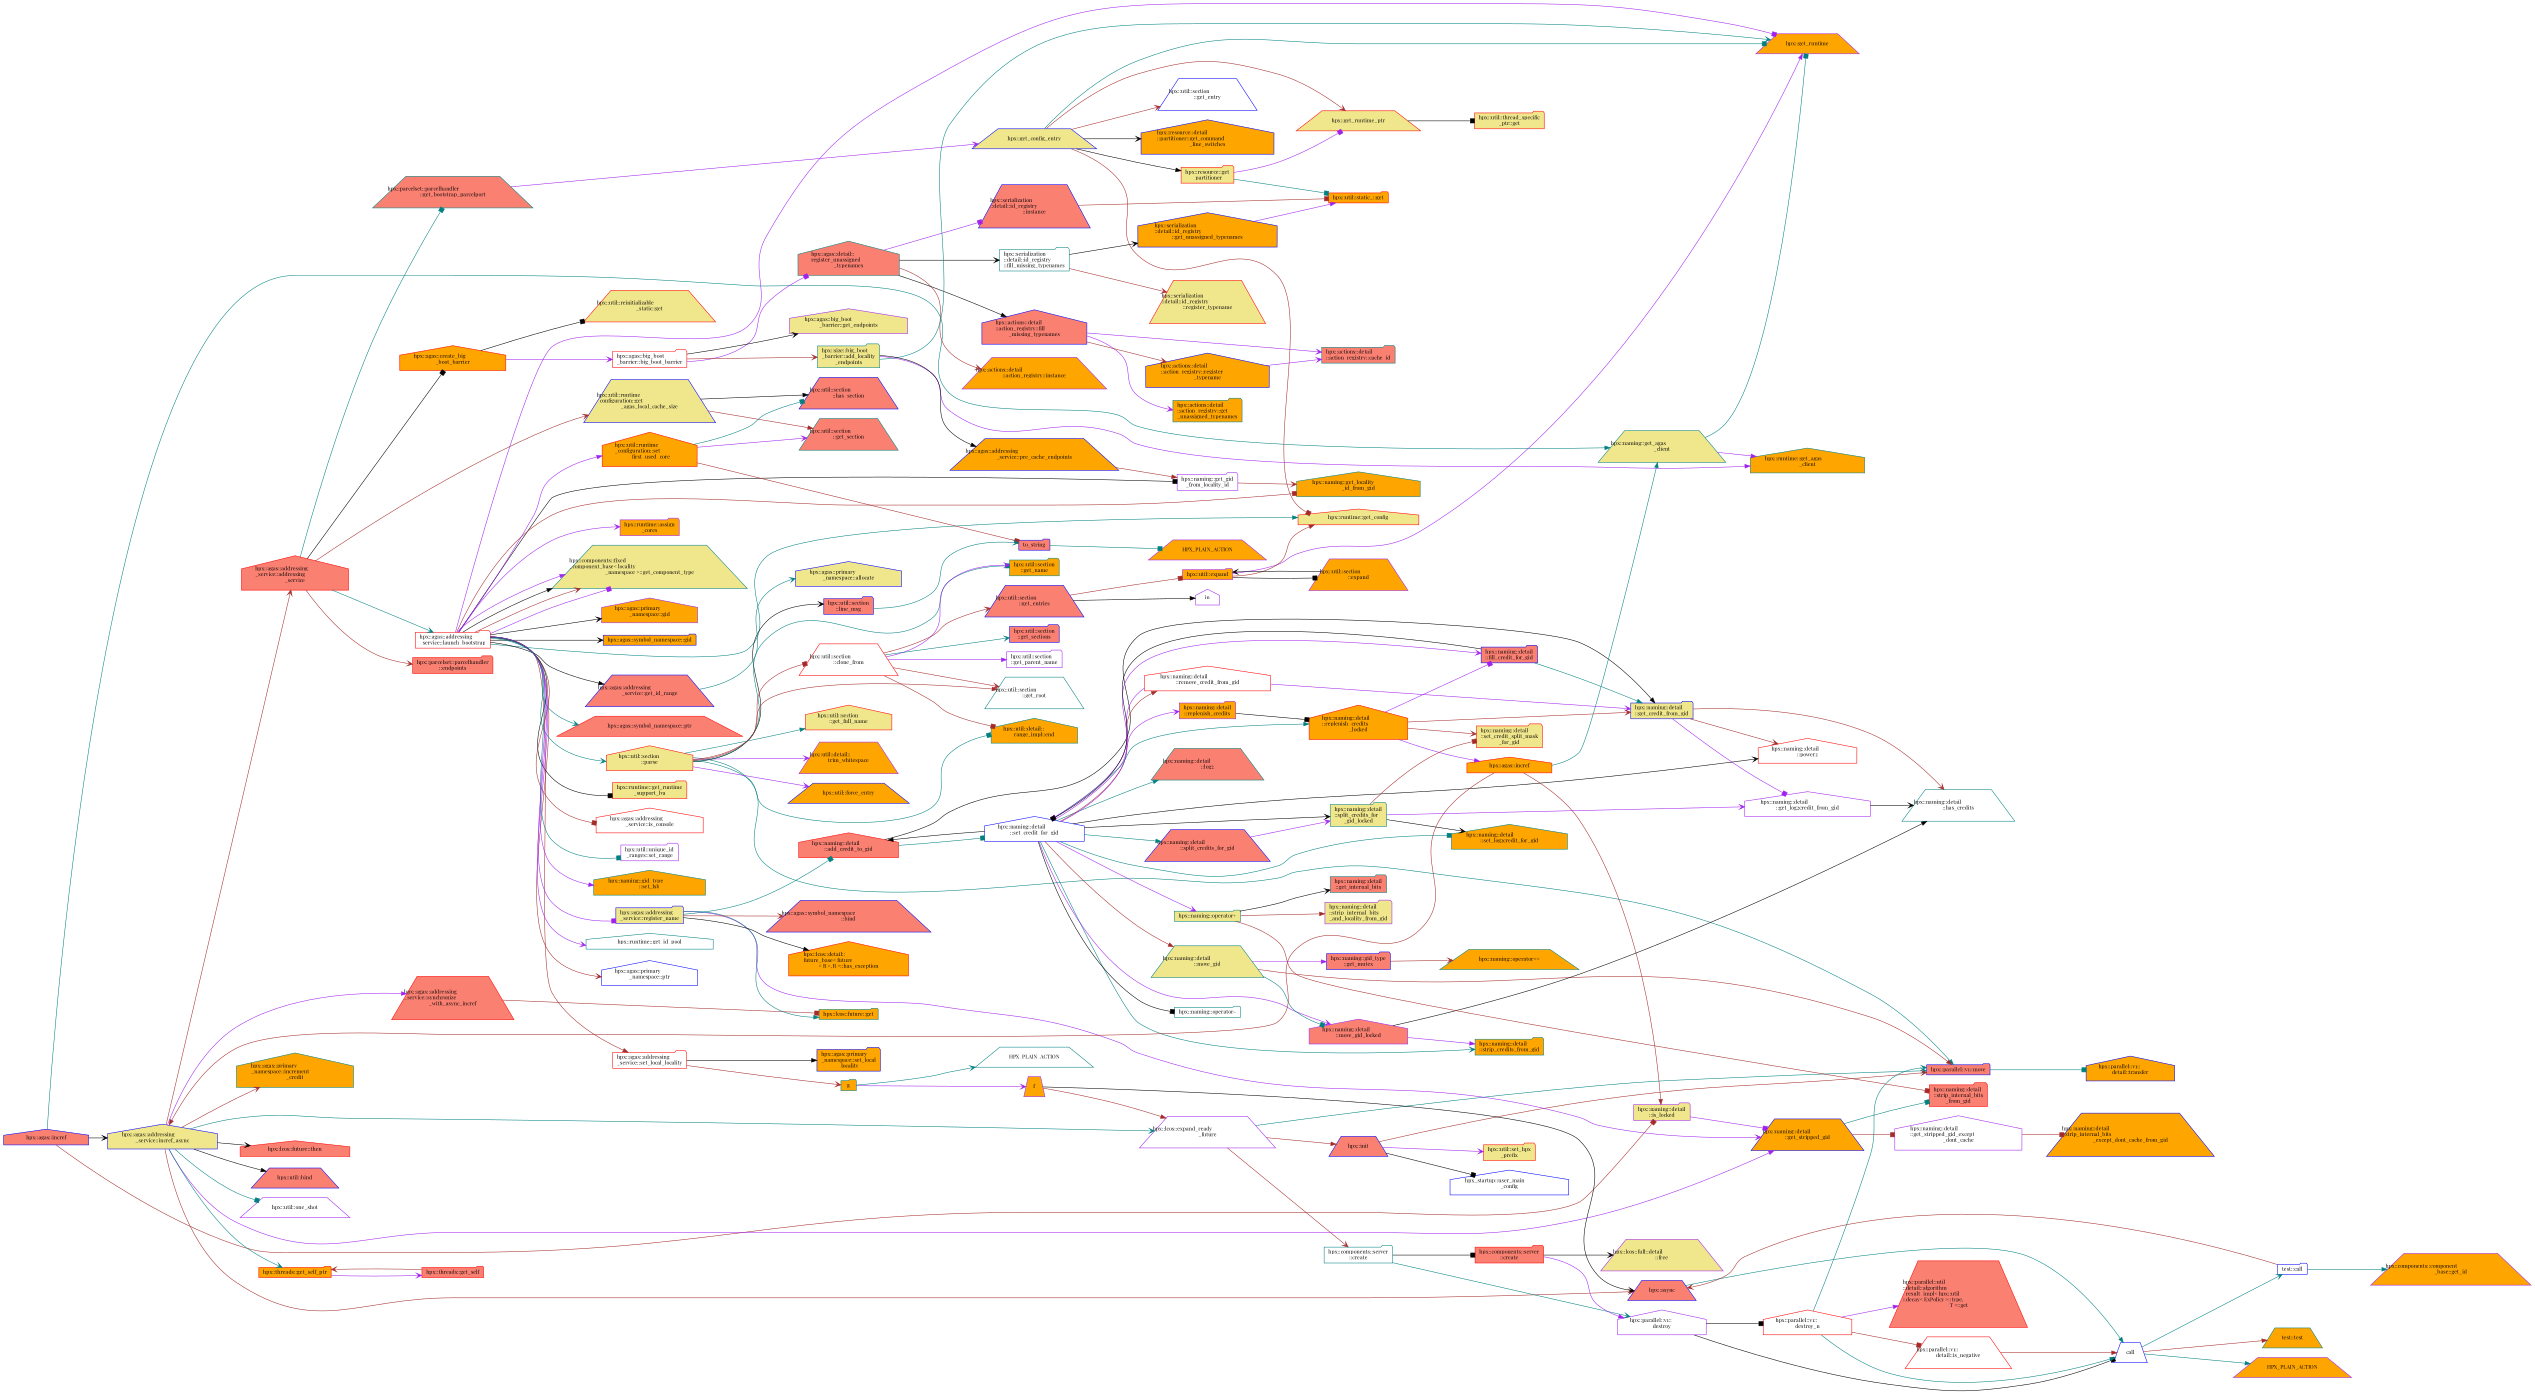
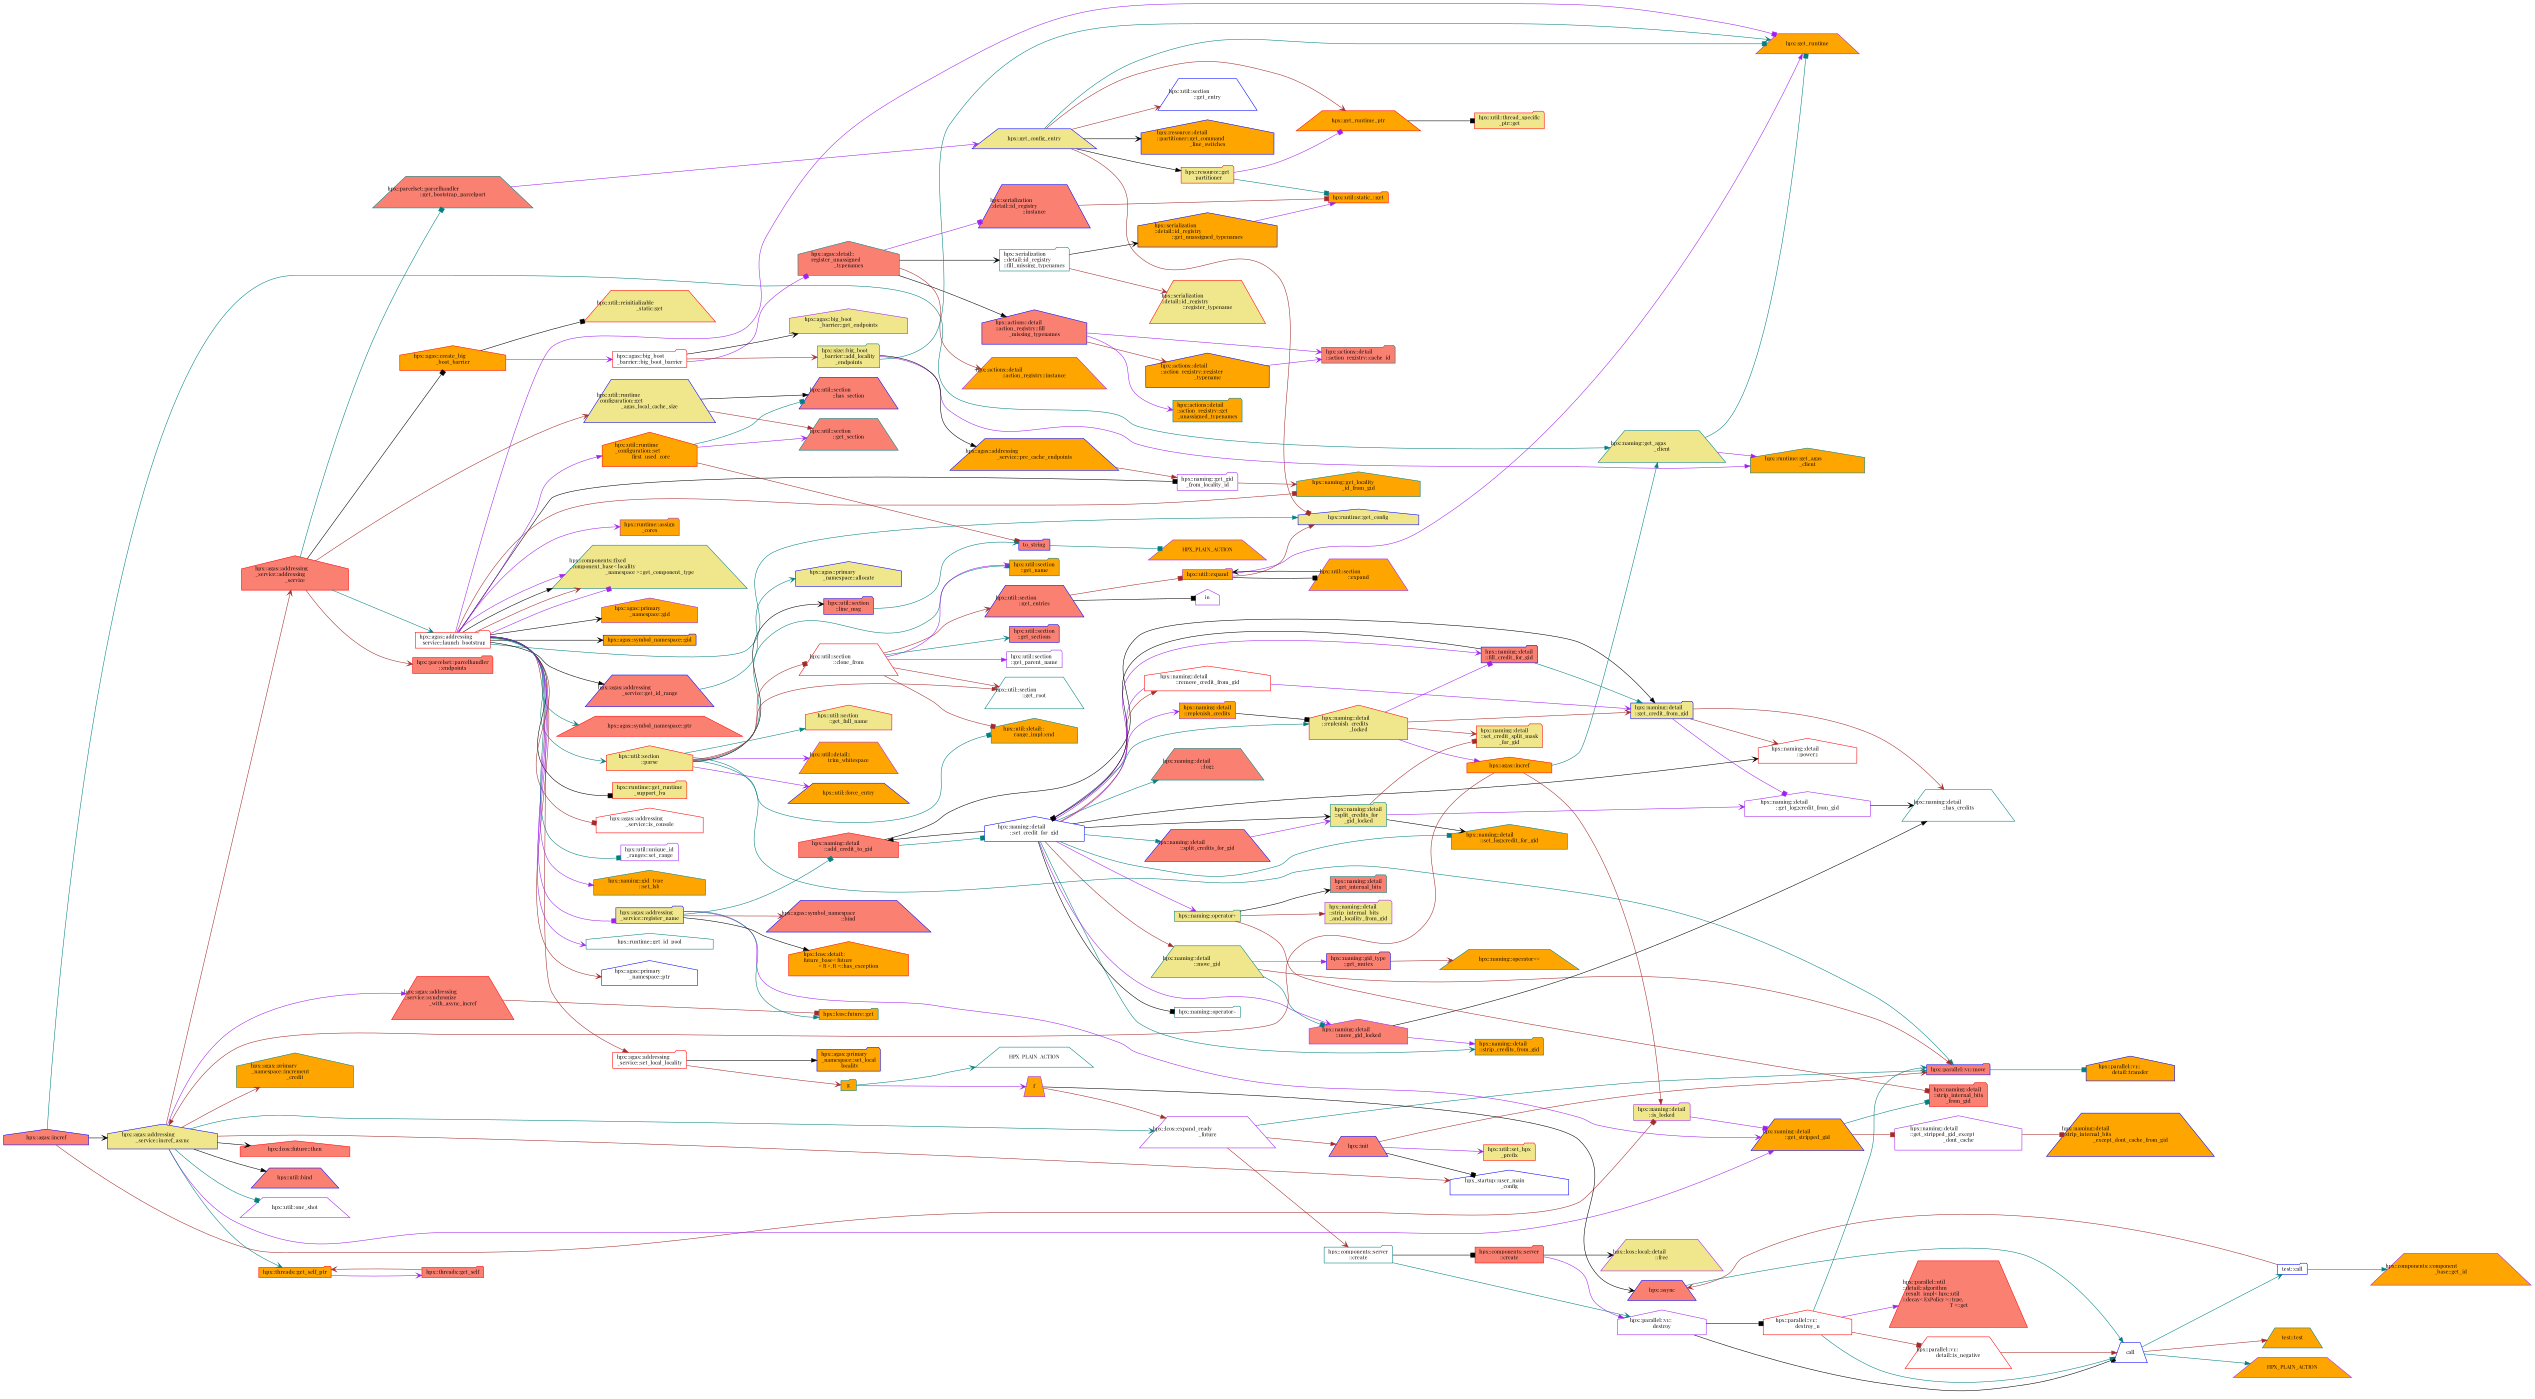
(1358, 121) -> (1358, 121)
(1358, 518) -> (1358, 518)
(1132, 599) -> (1132, 599)
(1358, 724) -> (1358, 724)
(1662, 1255) -> (1662, 1255)
(852, 1298) -> (831, 1151)
